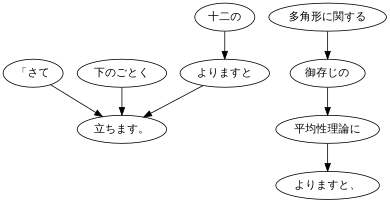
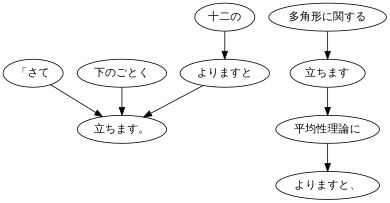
(328, 73) -> (328, 73)
